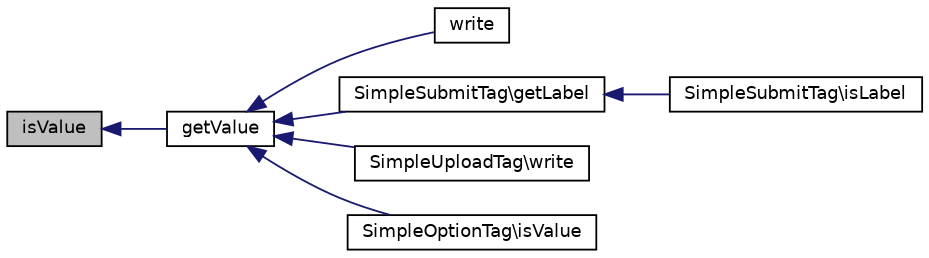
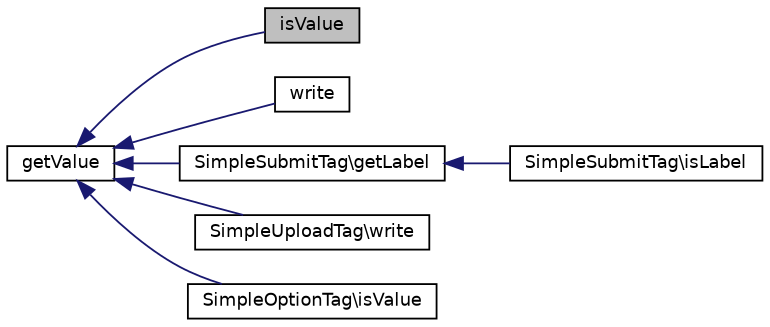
(144, 129) -> (169, 66)
